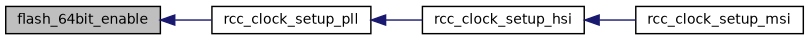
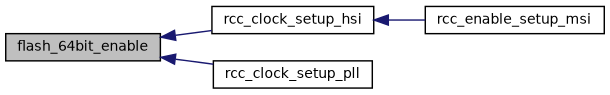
(404, 20) -> (194, 33)
(720, 20) -> (515, 20)
